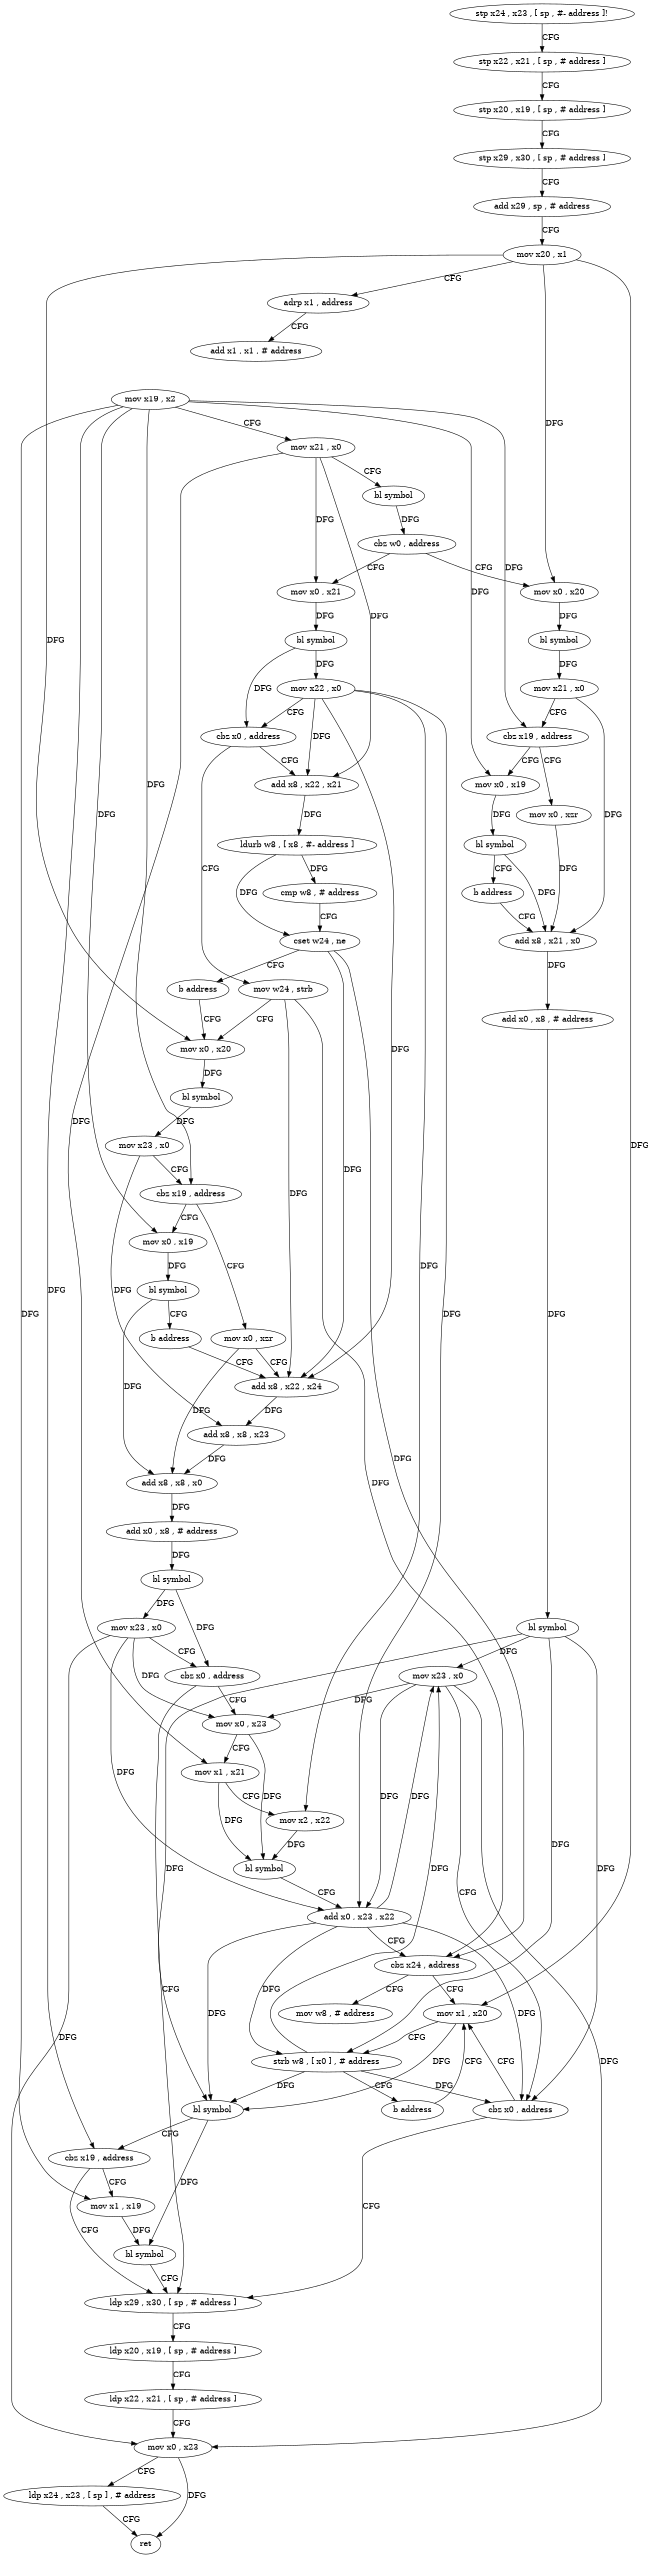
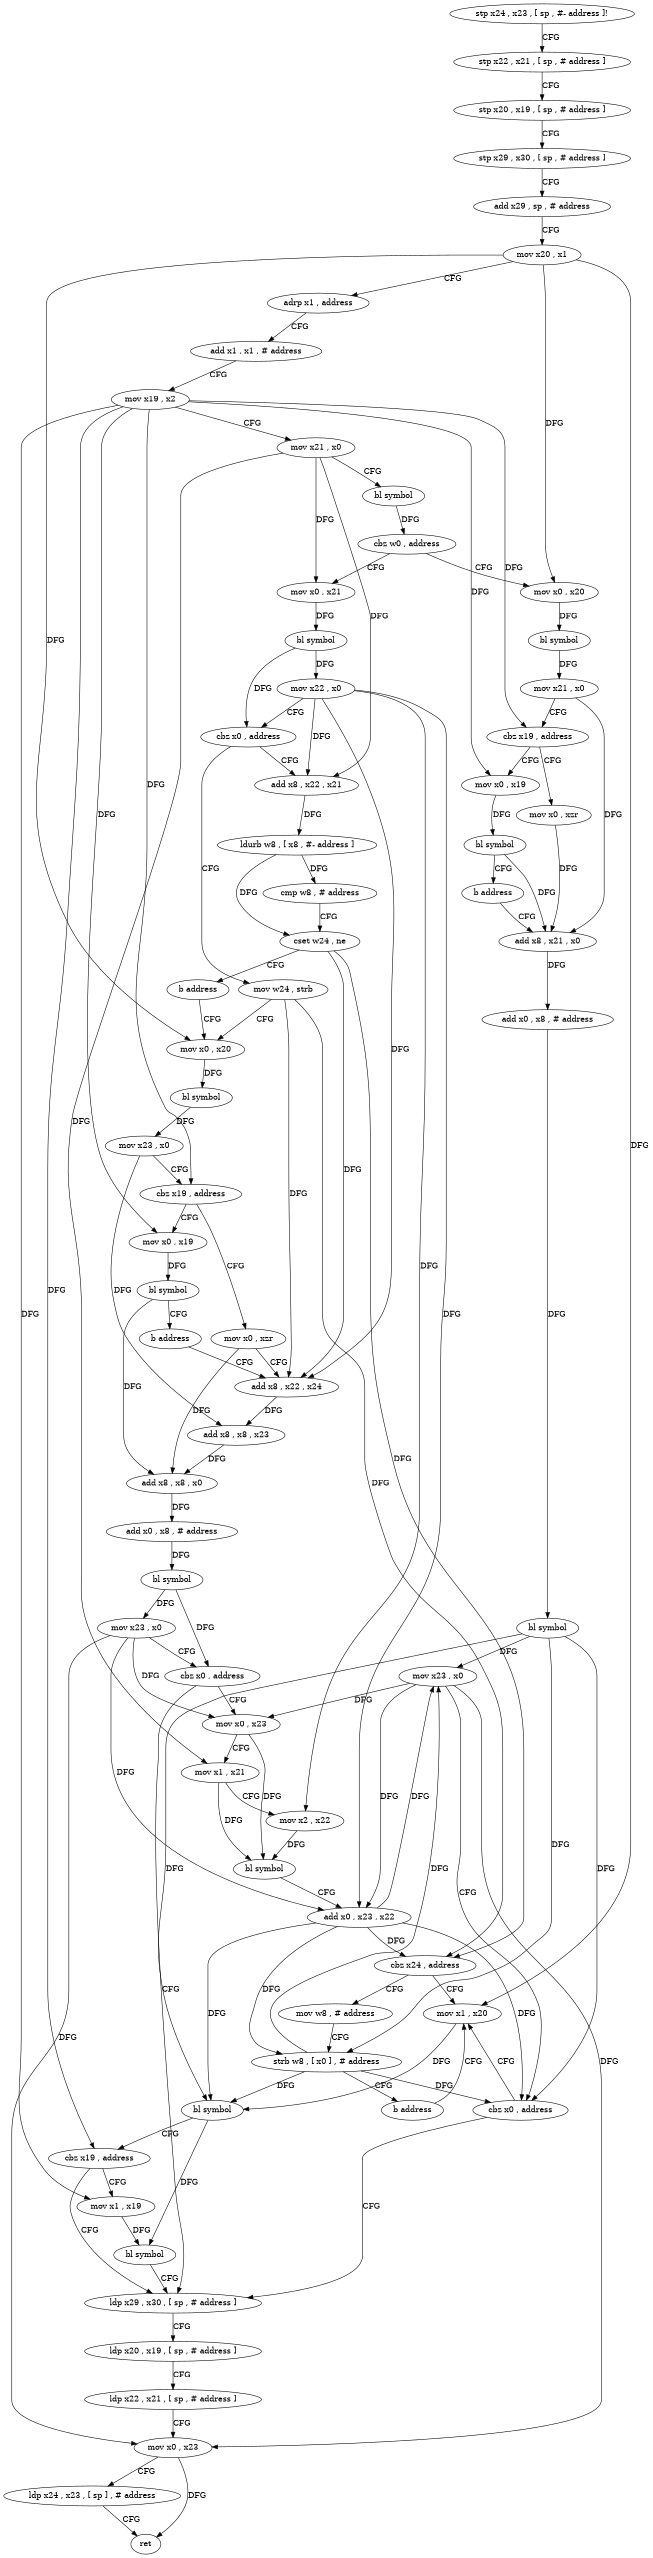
none -> (205, 375)
(396, 1942) -> (396, 1942)
(403, 2037) -> (331, 2035)
